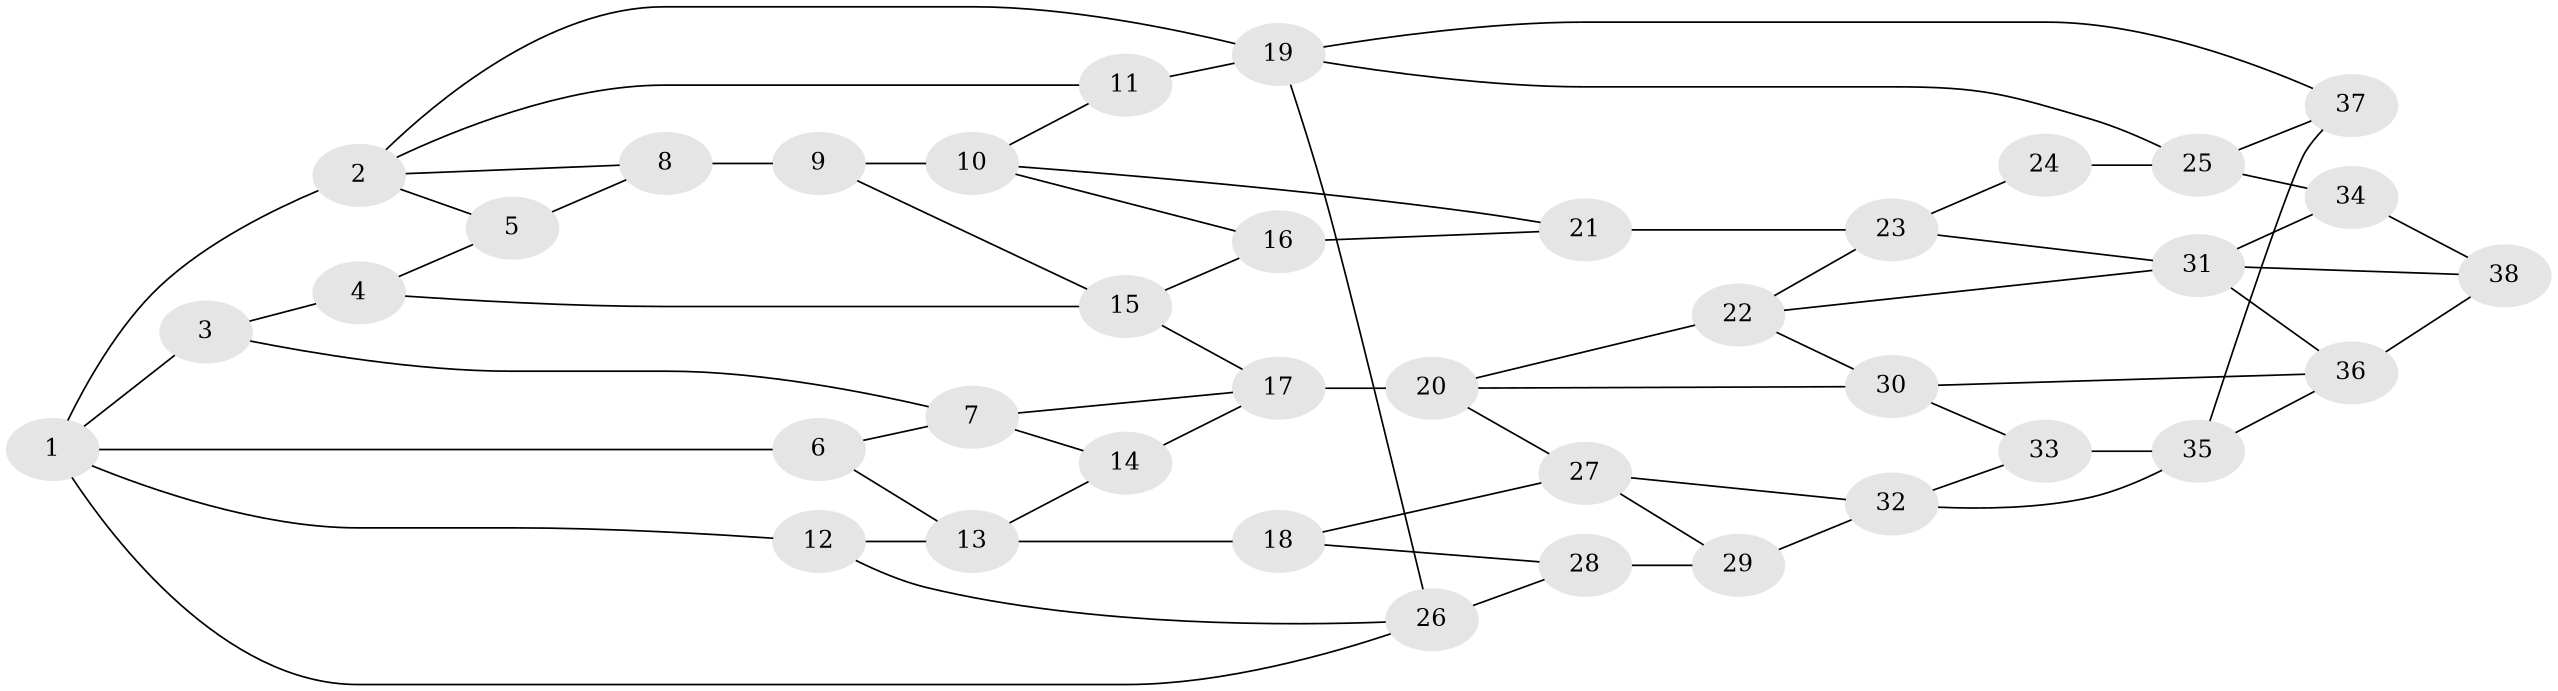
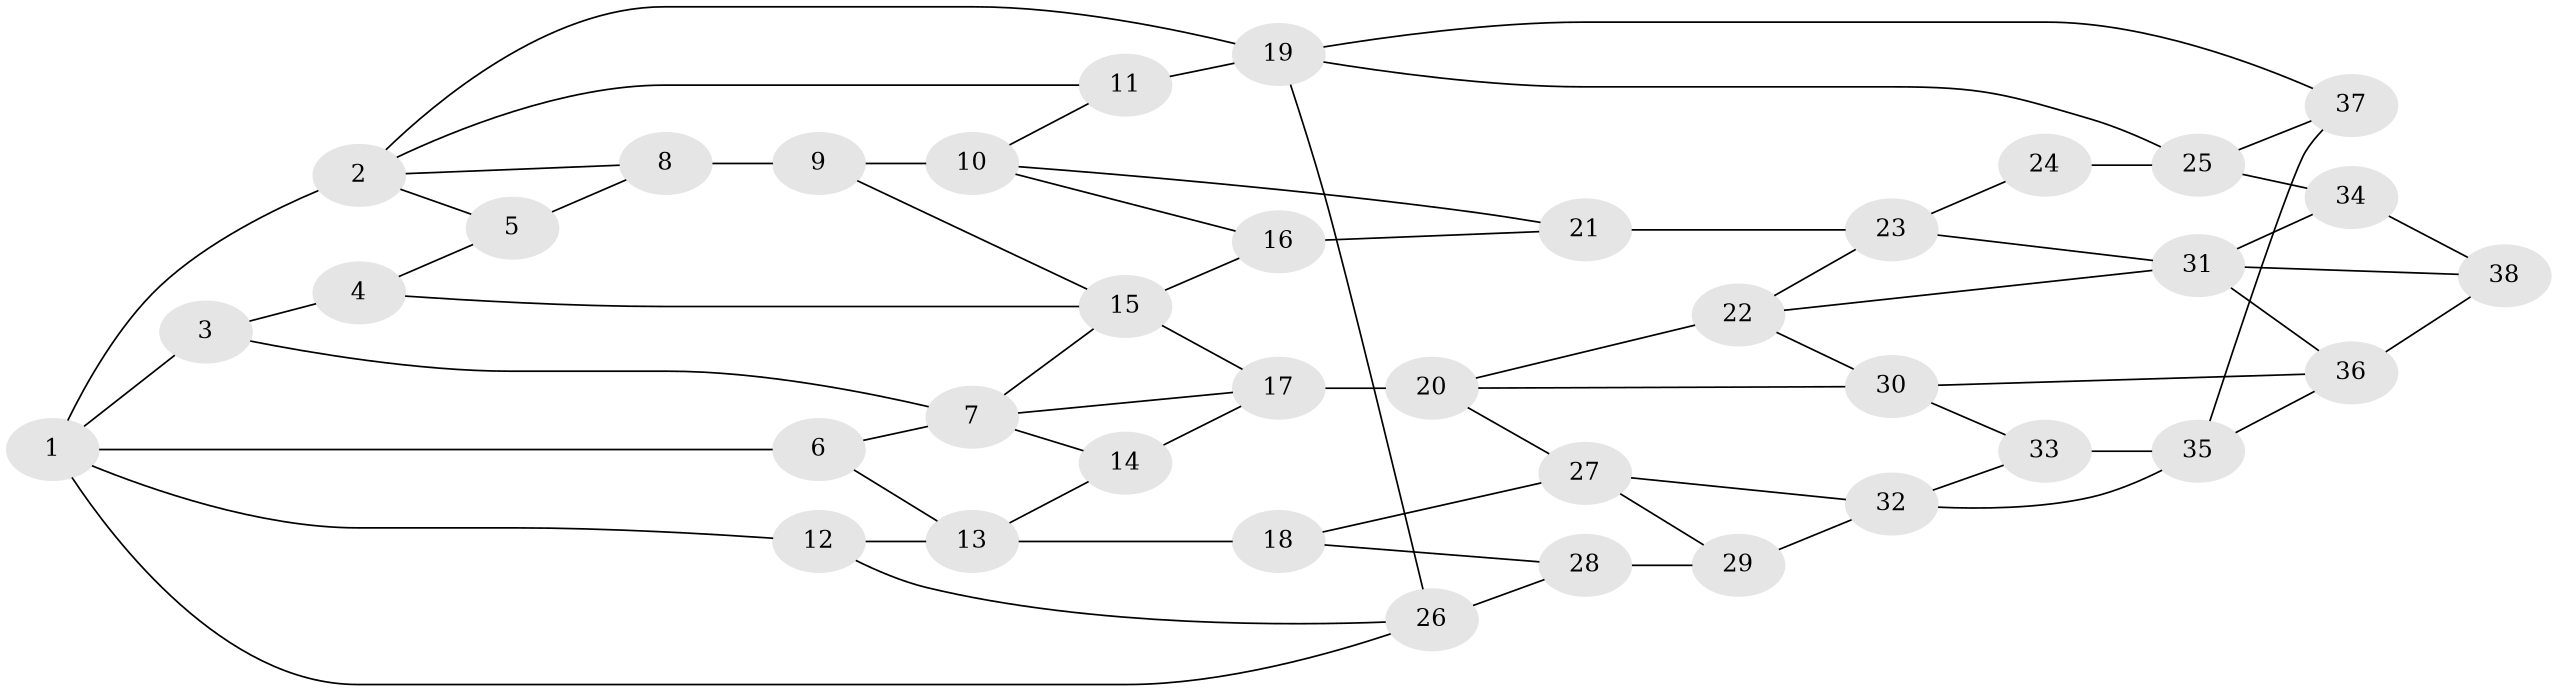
none -> (1049, 362)
